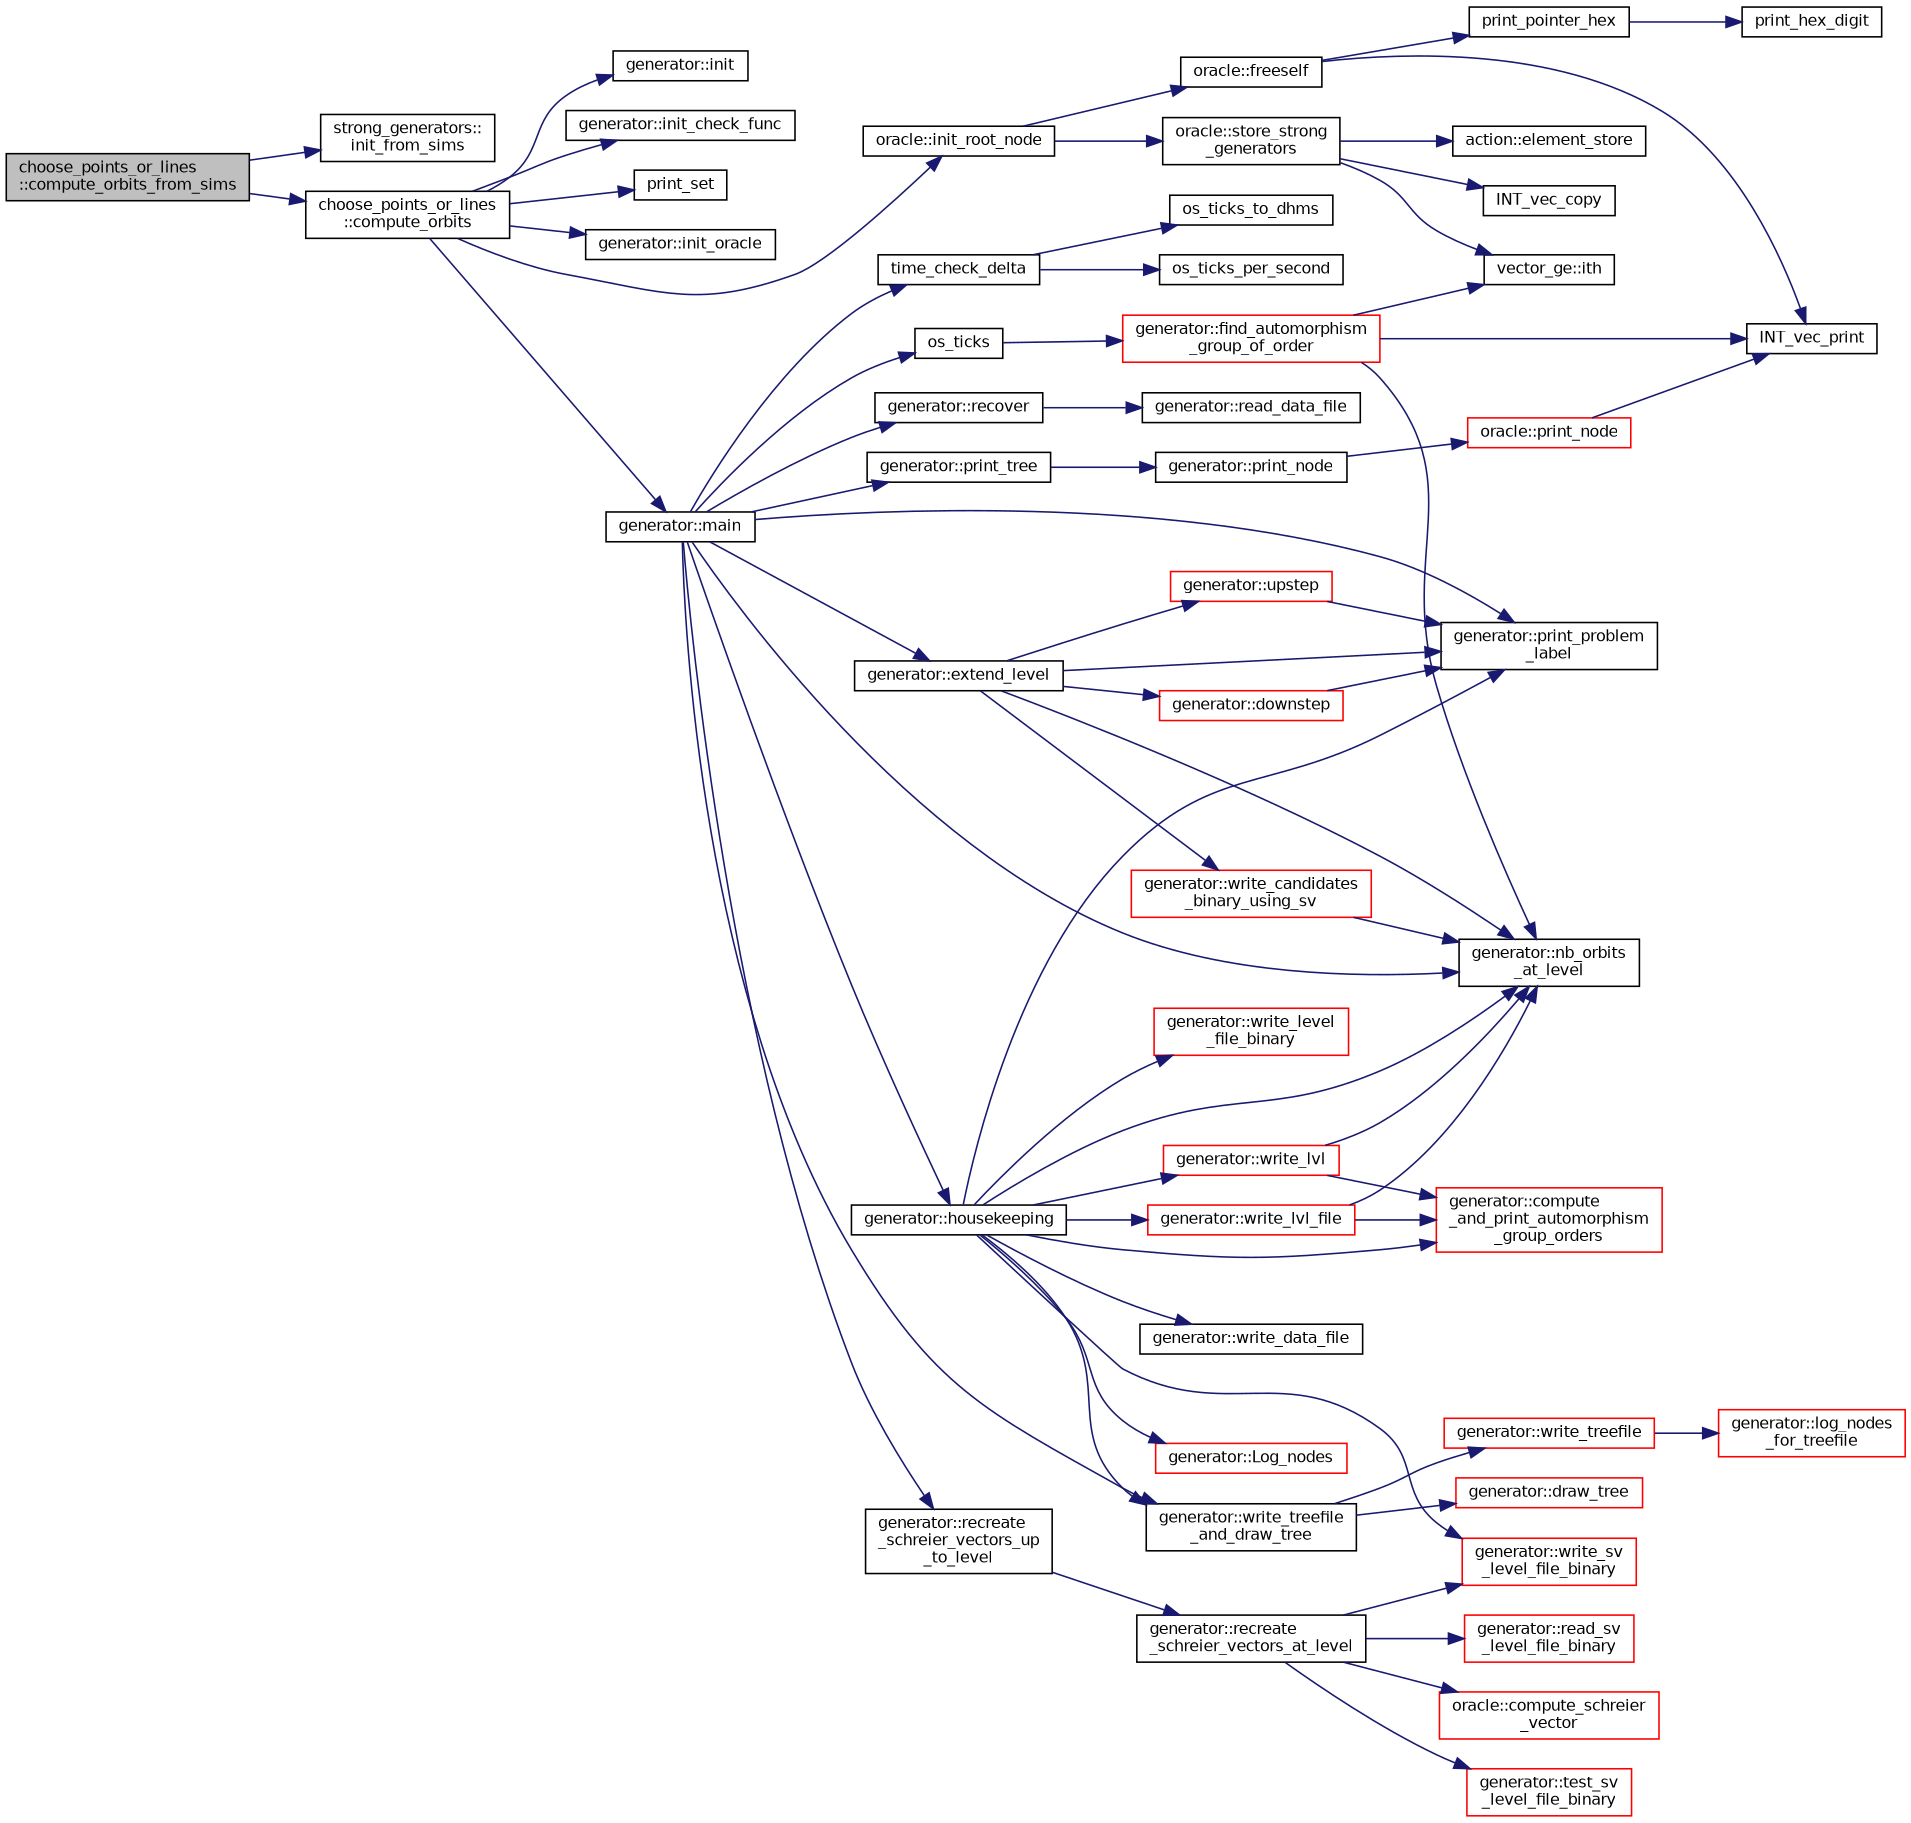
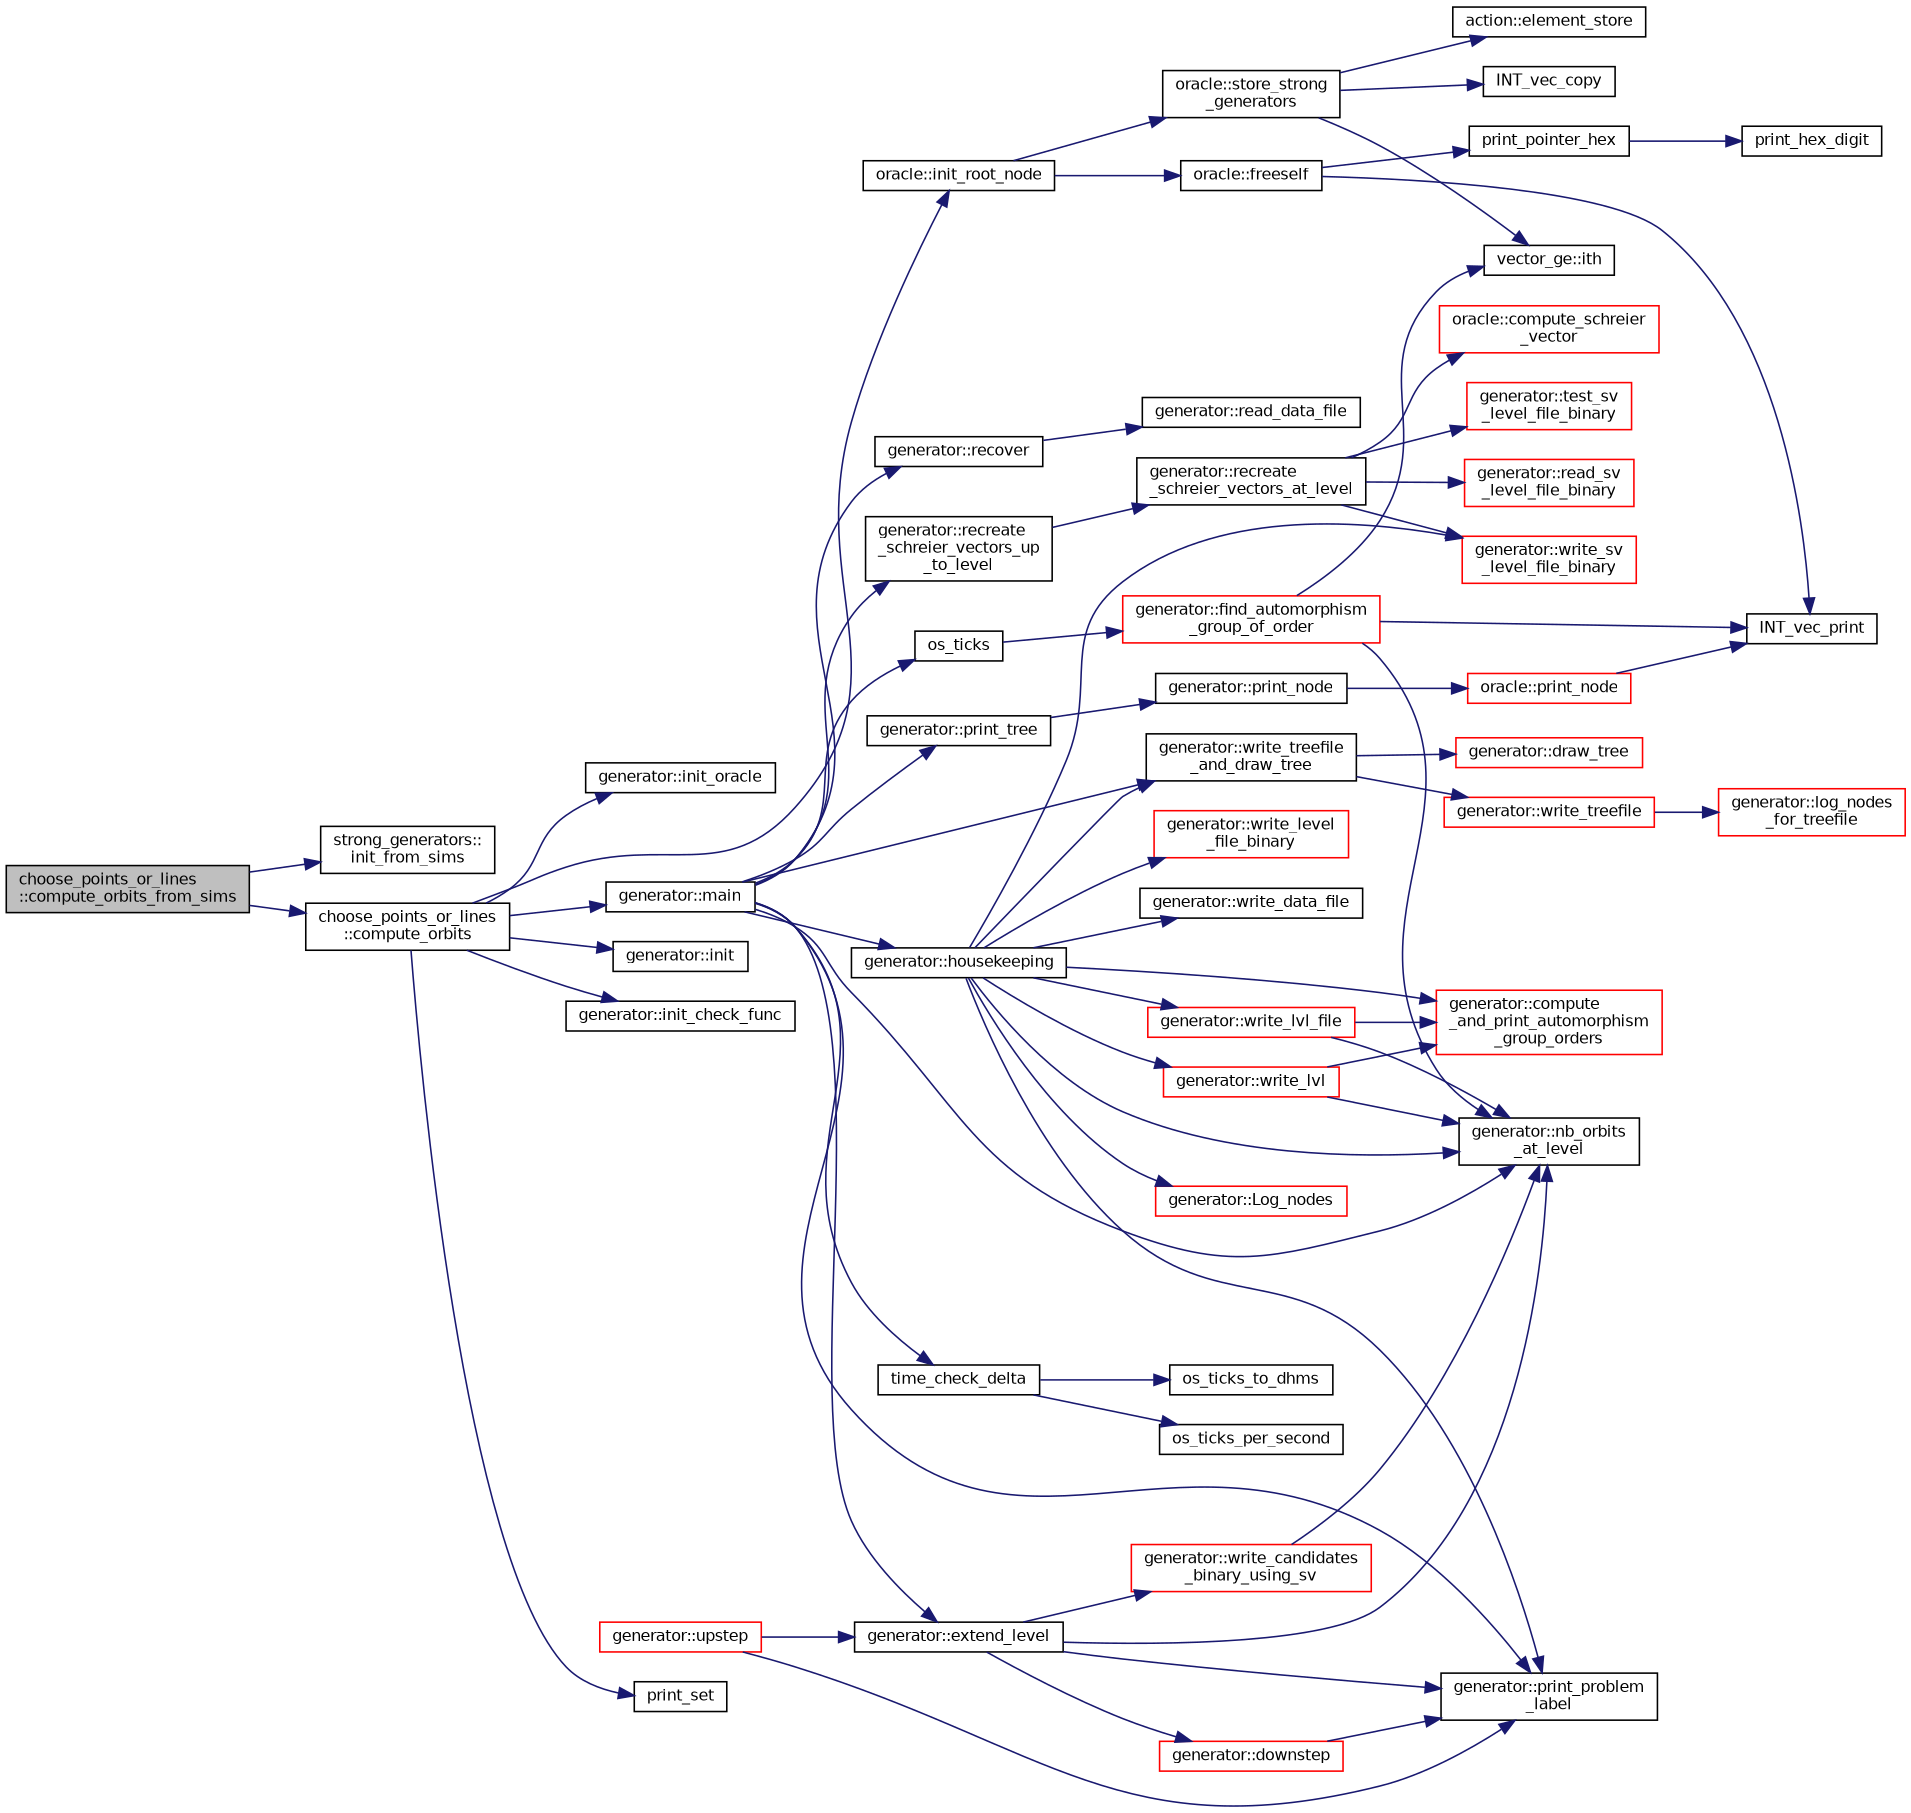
(1095, 633) -> (800, 1637)
